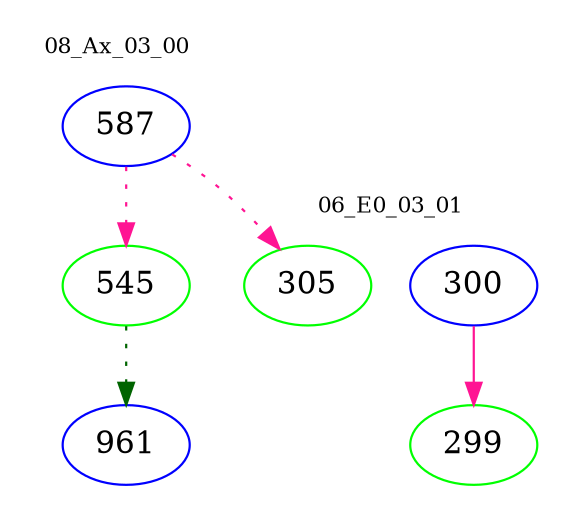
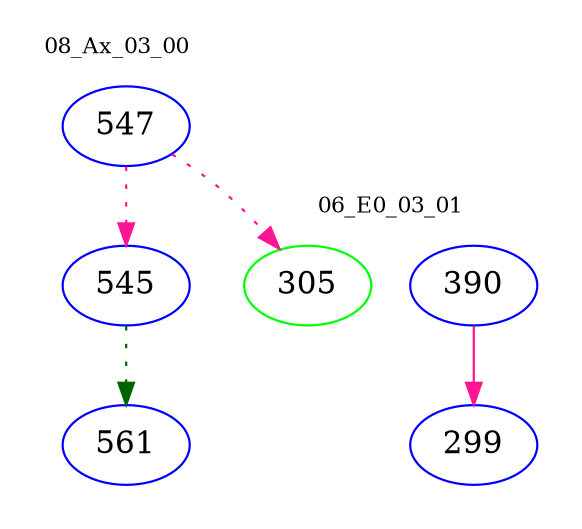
(126, 126) -> (126, 126)
(126, 286) -> (126, 286)
(474, 286) -> (474, 286)
(126, 445) -> (126, 445)
(474, 445) -> (474, 445)
